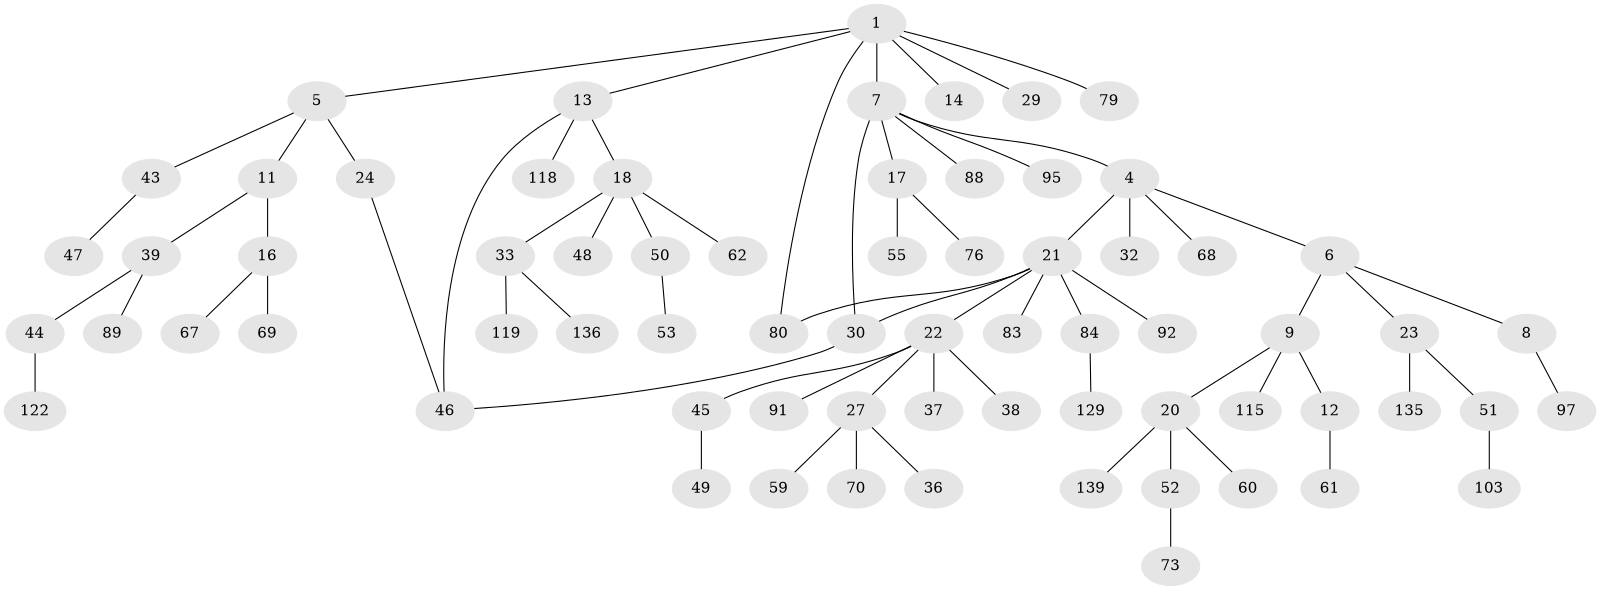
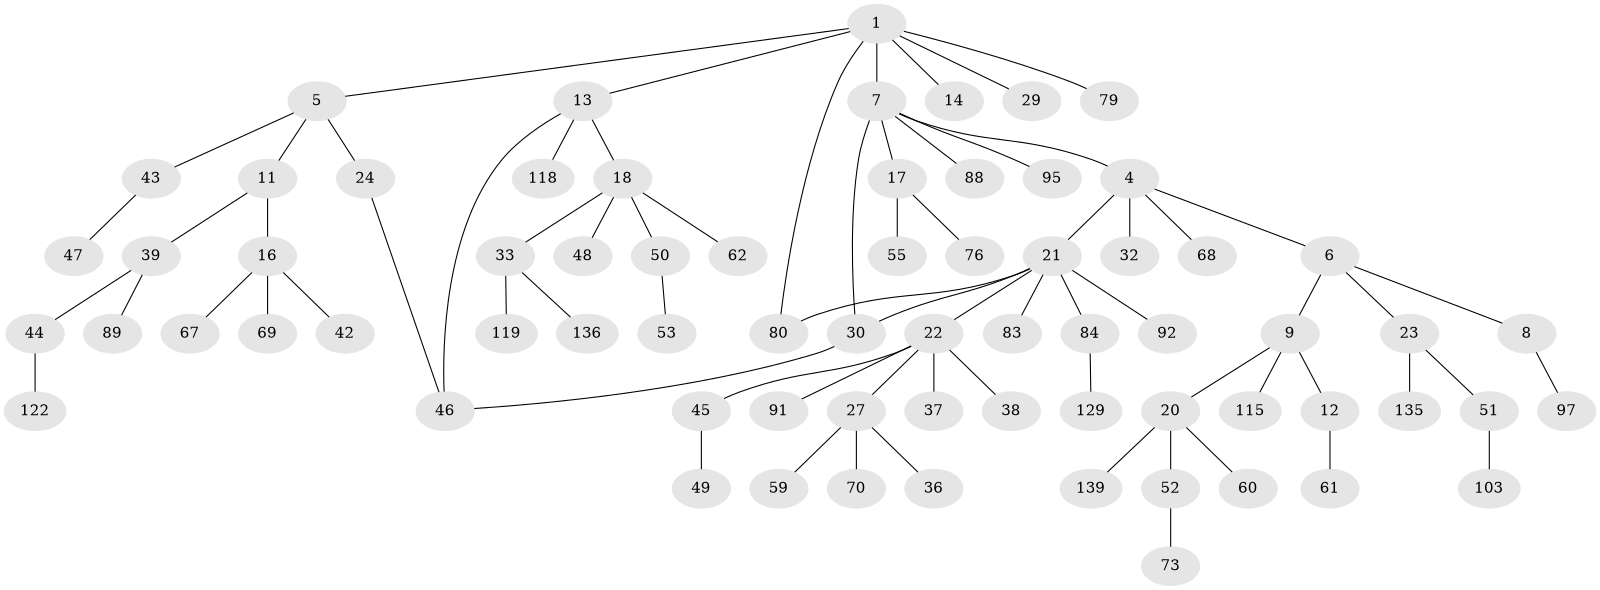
none -> (345, 334)
